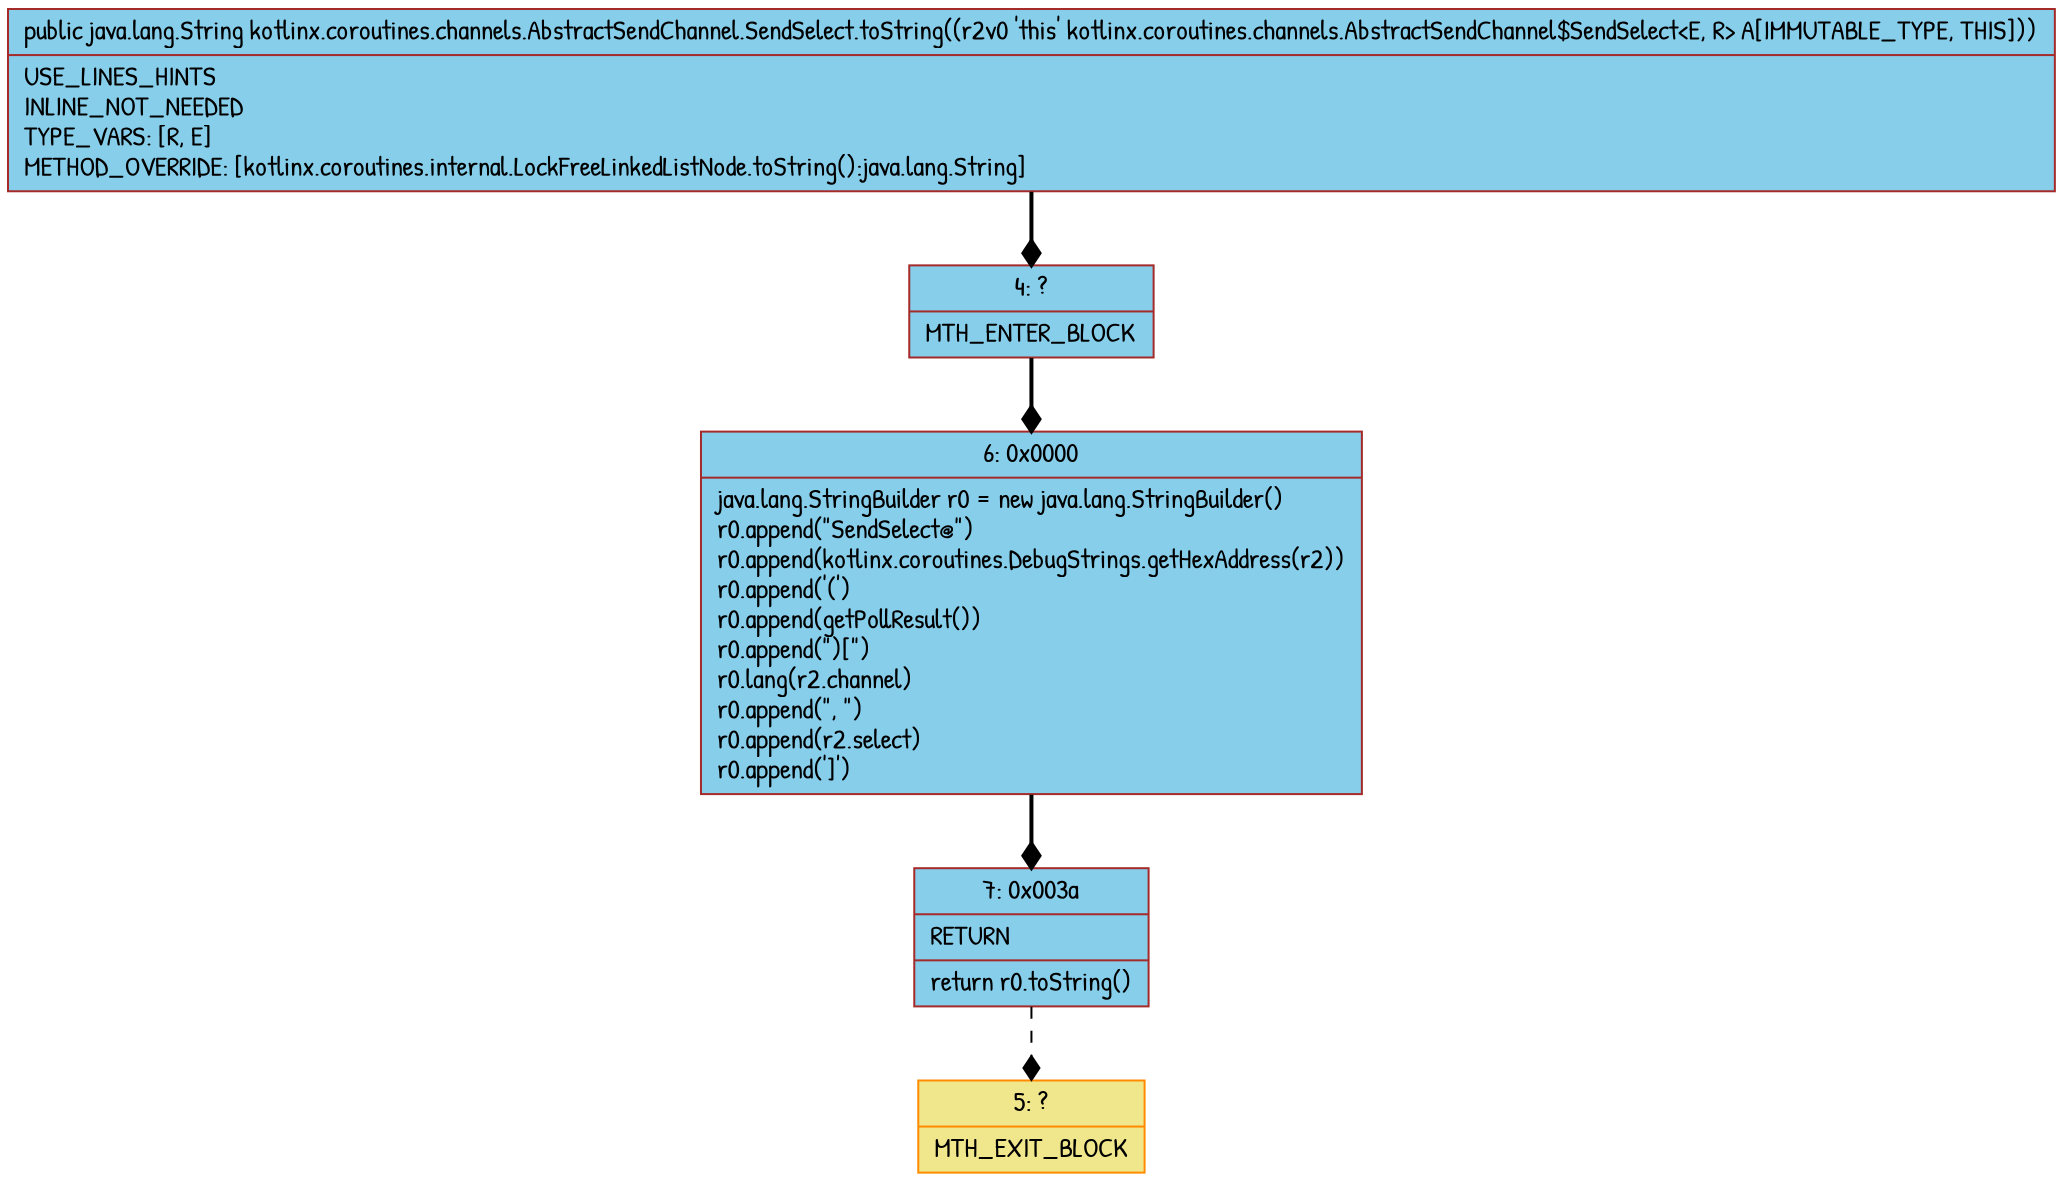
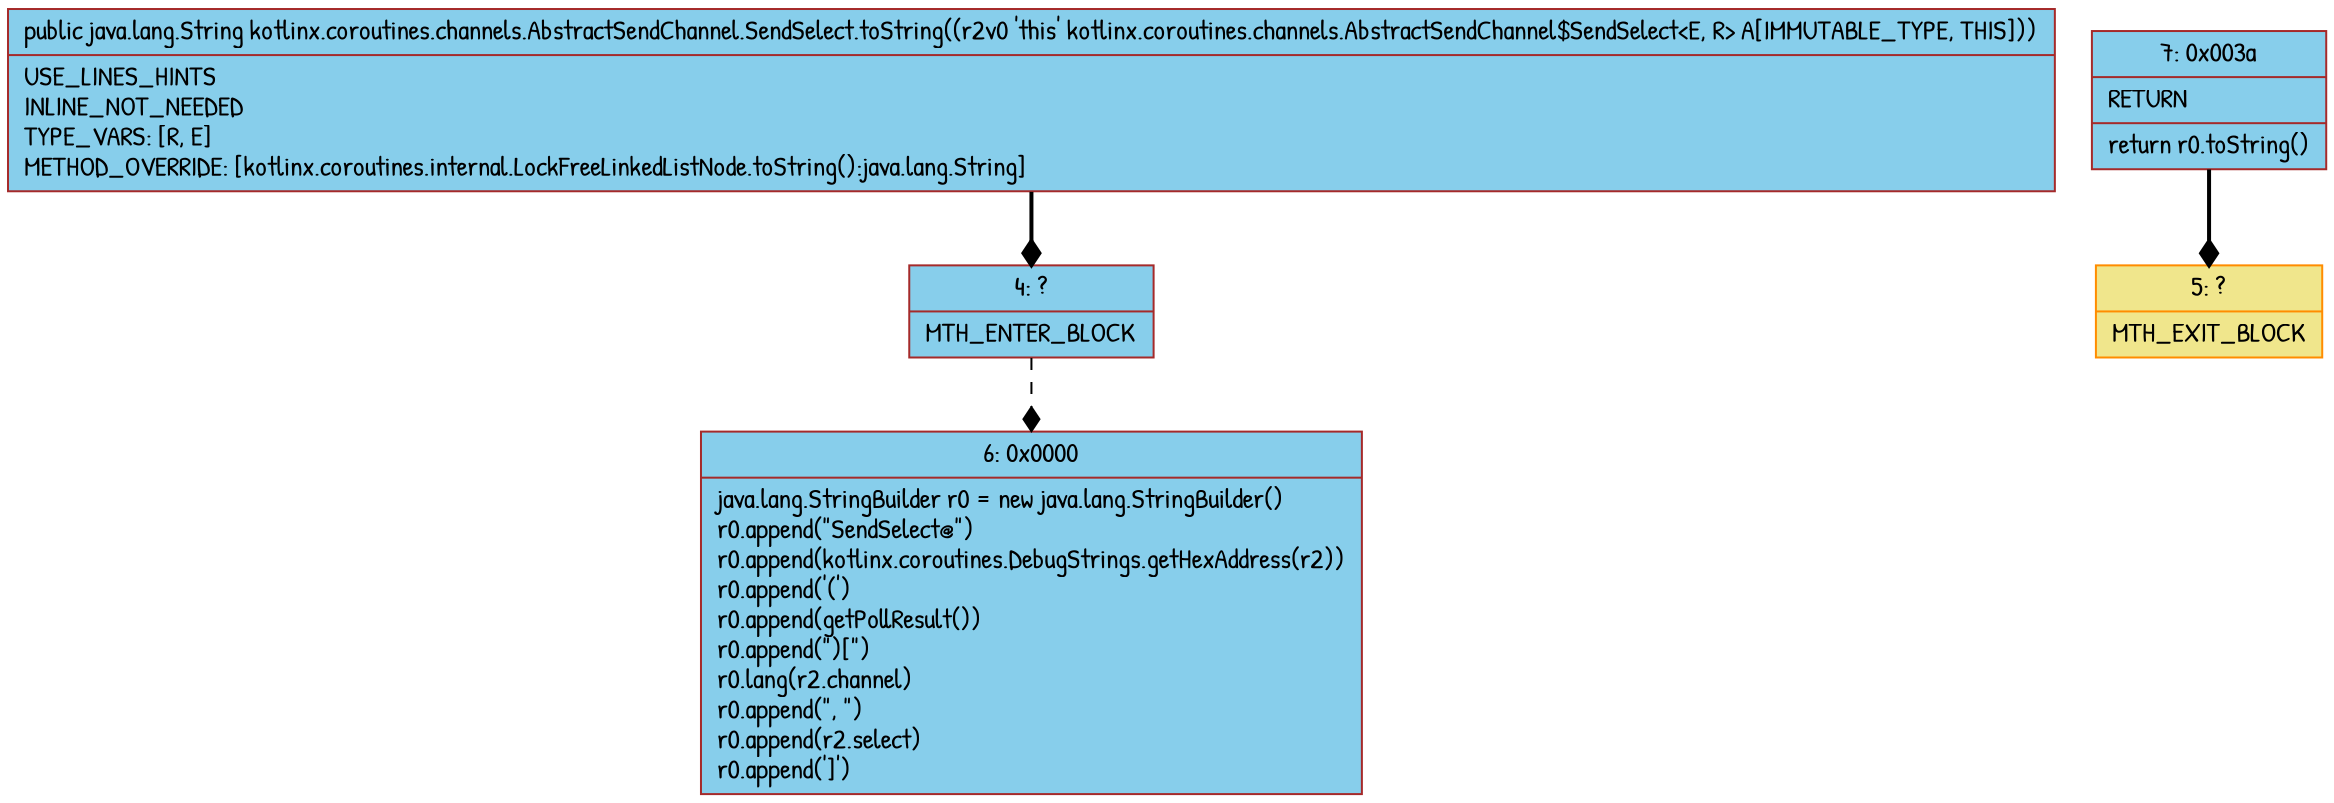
(1031, 382) -> (1031, 382)
(1031, 819) -> none
(1031, 1031) -> (2209, 205)
